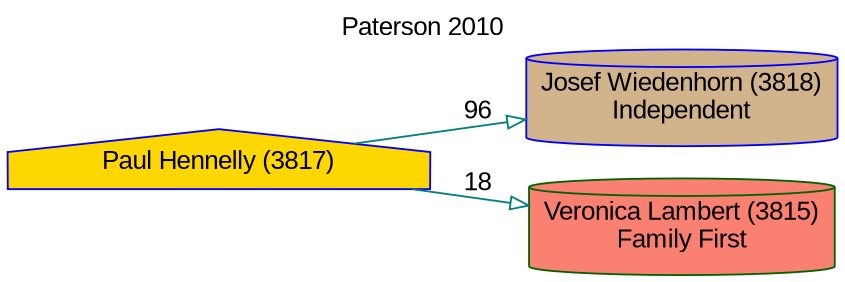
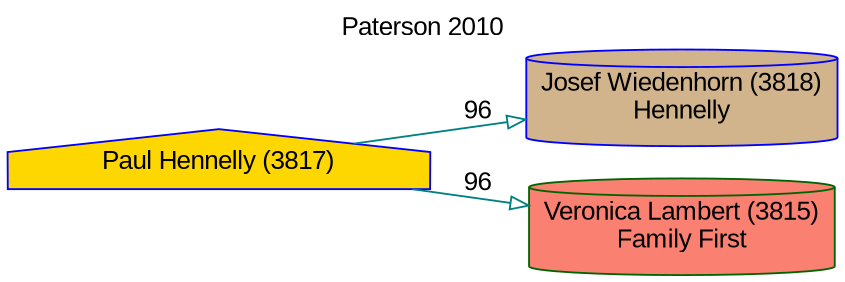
(682, 98) -> (682, 98)
(478, 183) -> (478, 183)
